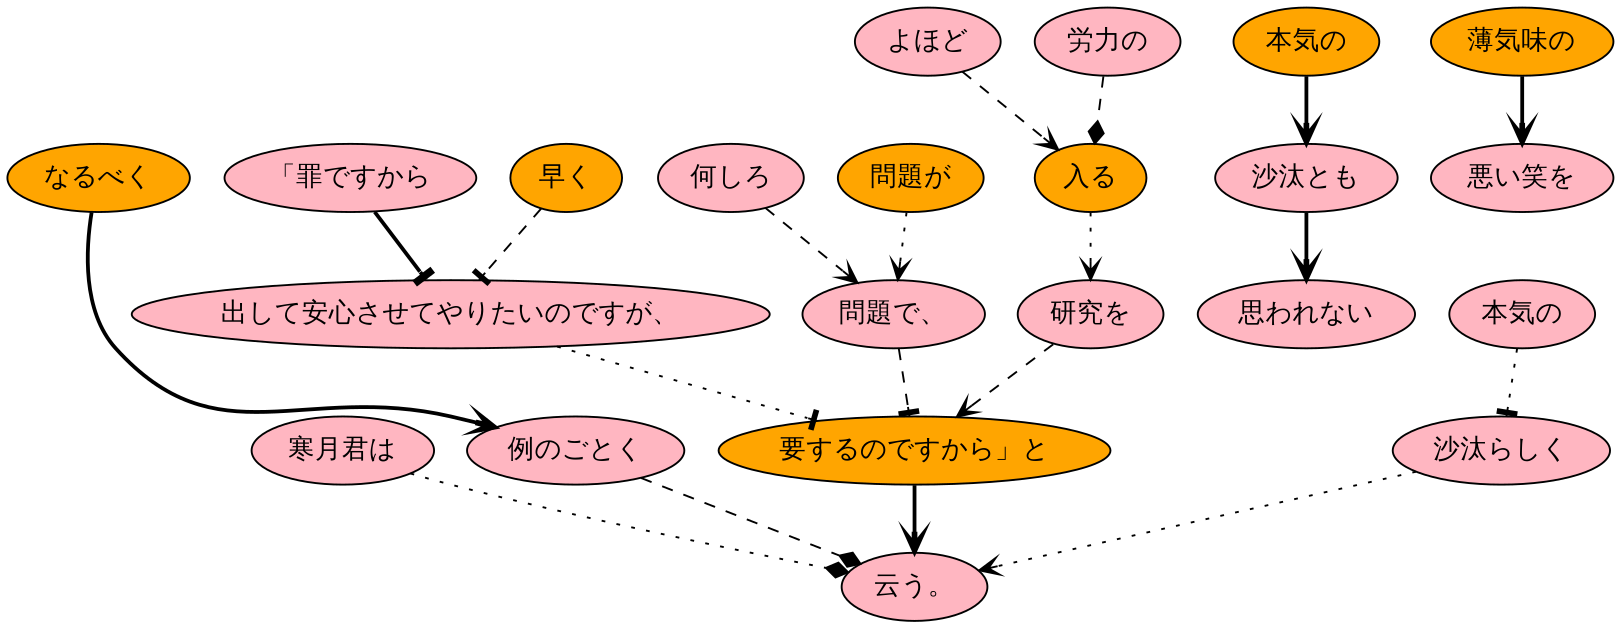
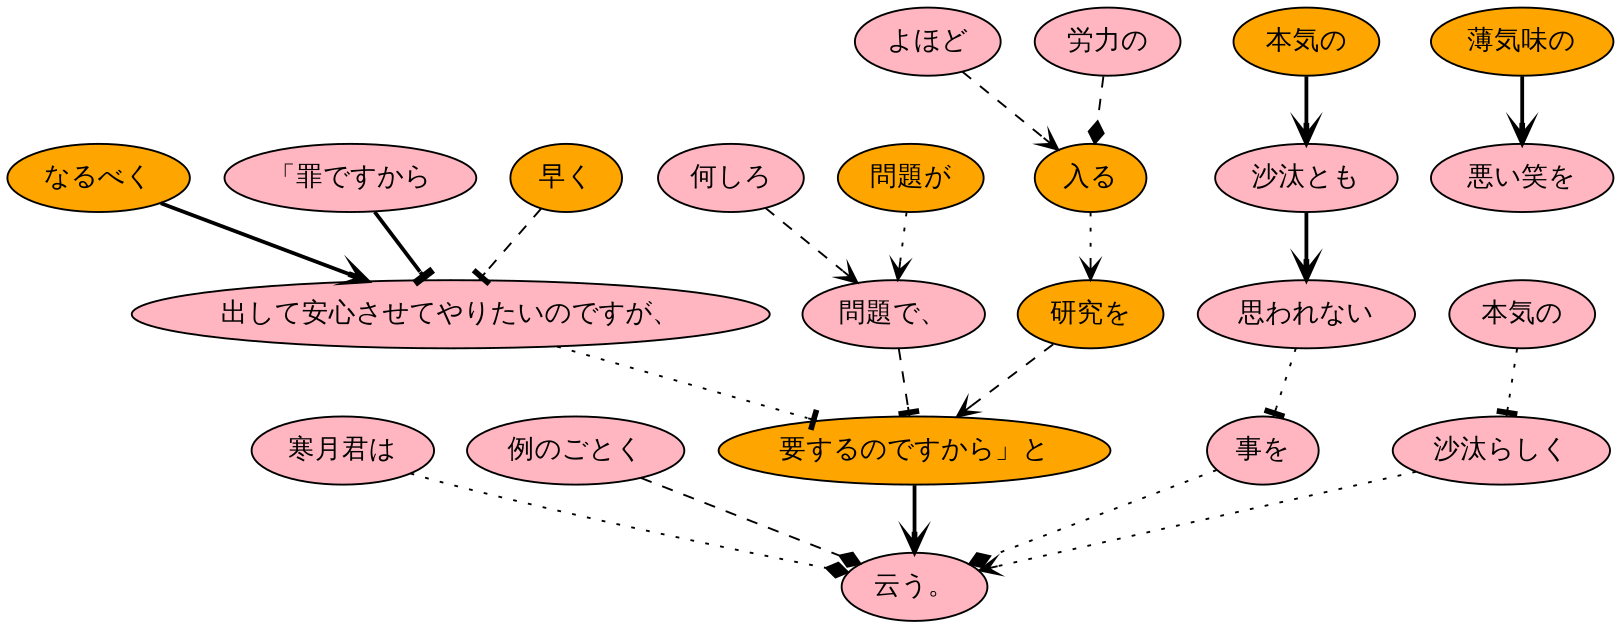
(1091, 314) -> (1091, 314)
(217, 408) -> (255, 239)
none -> (1263, 451)
